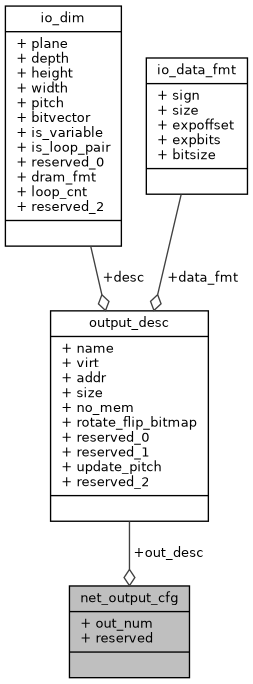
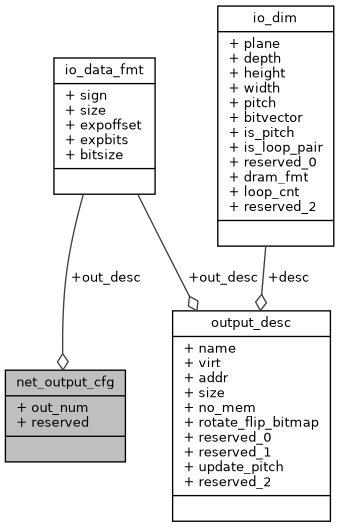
(60, 133) -> (262, 133)
(201, 278) -> (221, 278)
(129, 545) -> (67, 273)
